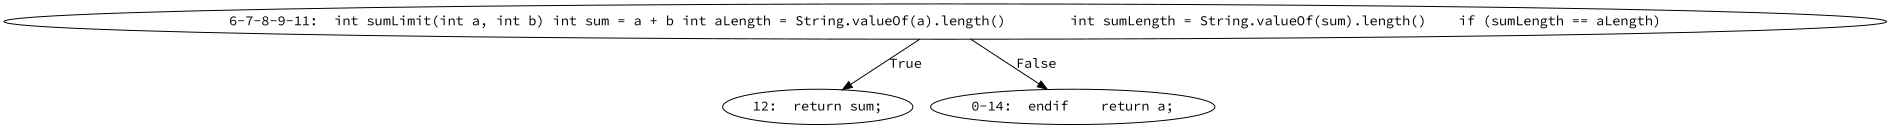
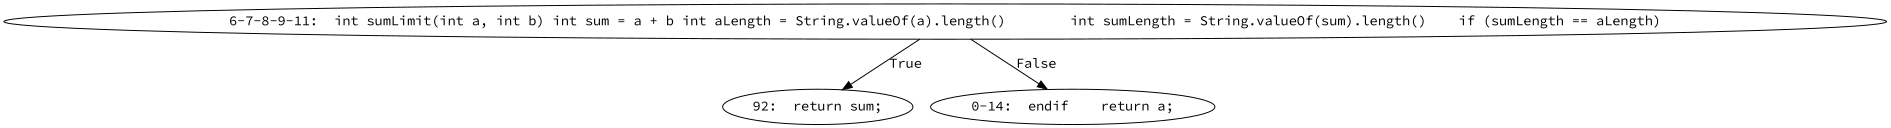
(818, 107) -> (818, 107)
